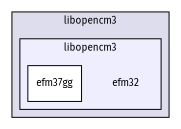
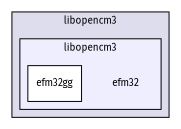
(55, 84) -> (55, 84)
